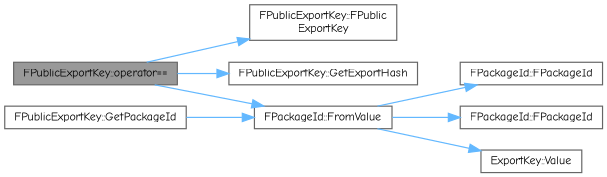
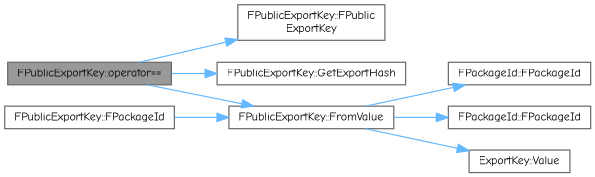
(95, 117) -> (90, 117)
(323, 117) -> (311, 117)
